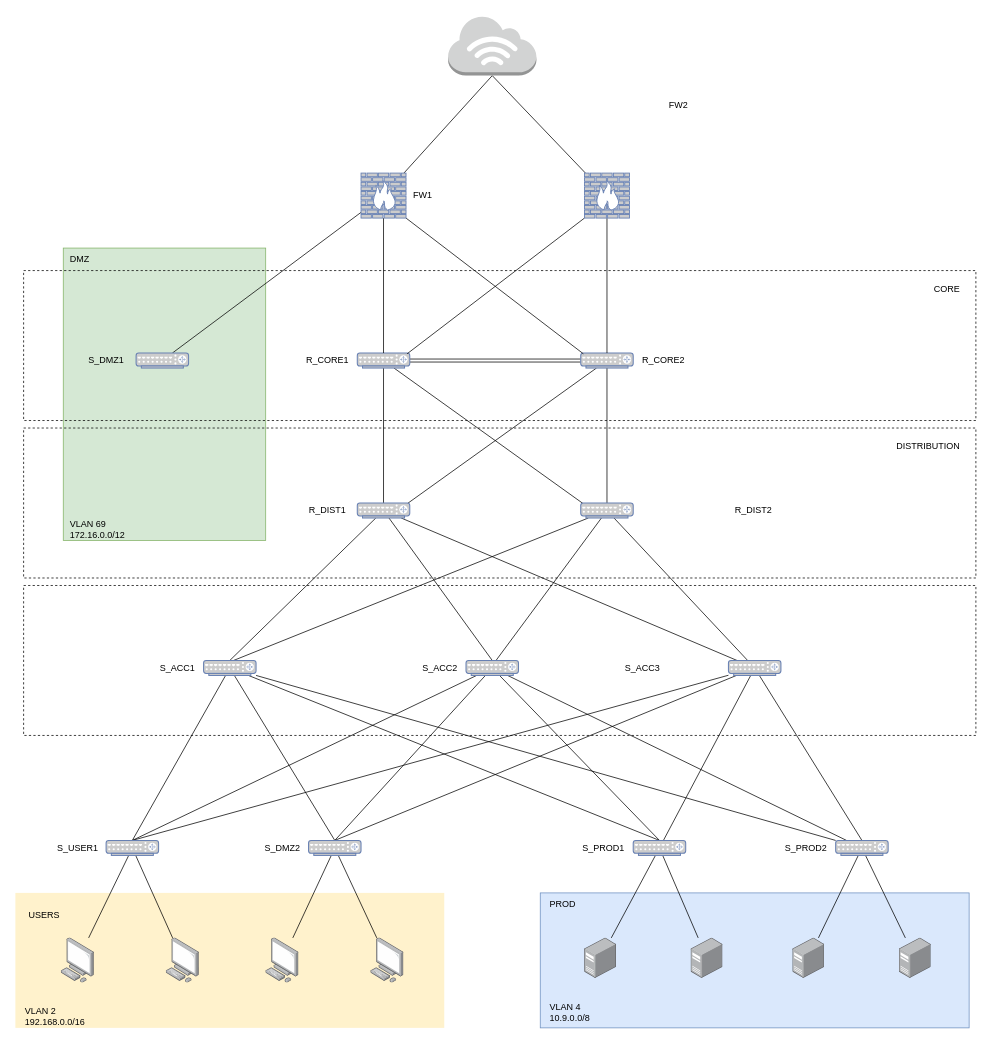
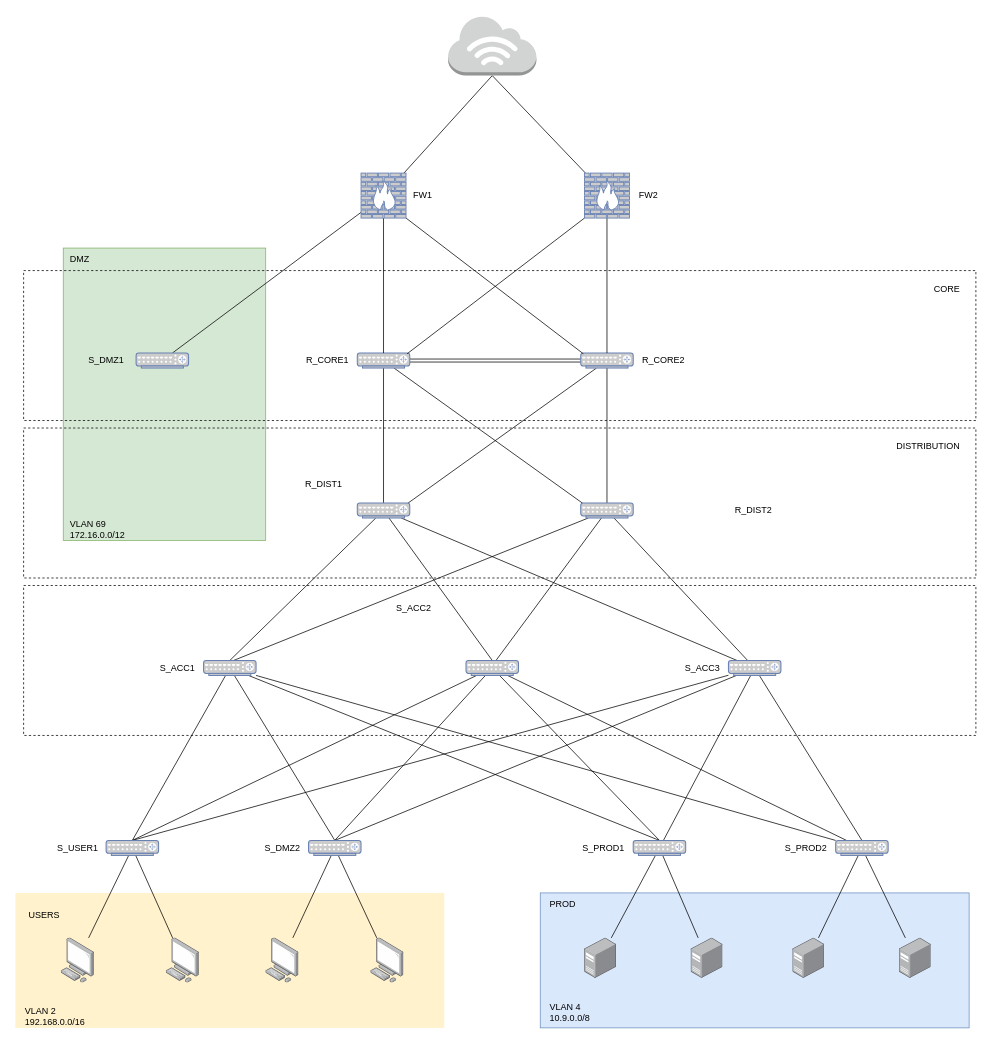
(678, 105) -> (648, 195)
(327, 510) -> (324, 484)
(440, 668) -> (414, 608)
(642, 668) -> (702, 668)
